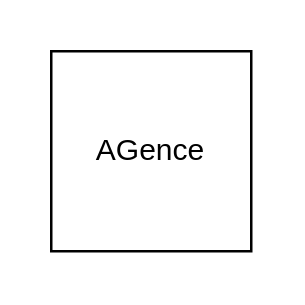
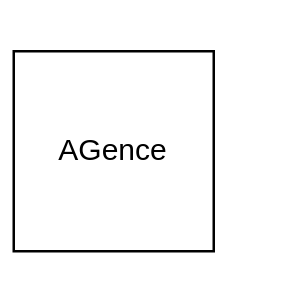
(151, 151) -> (114, 151)
